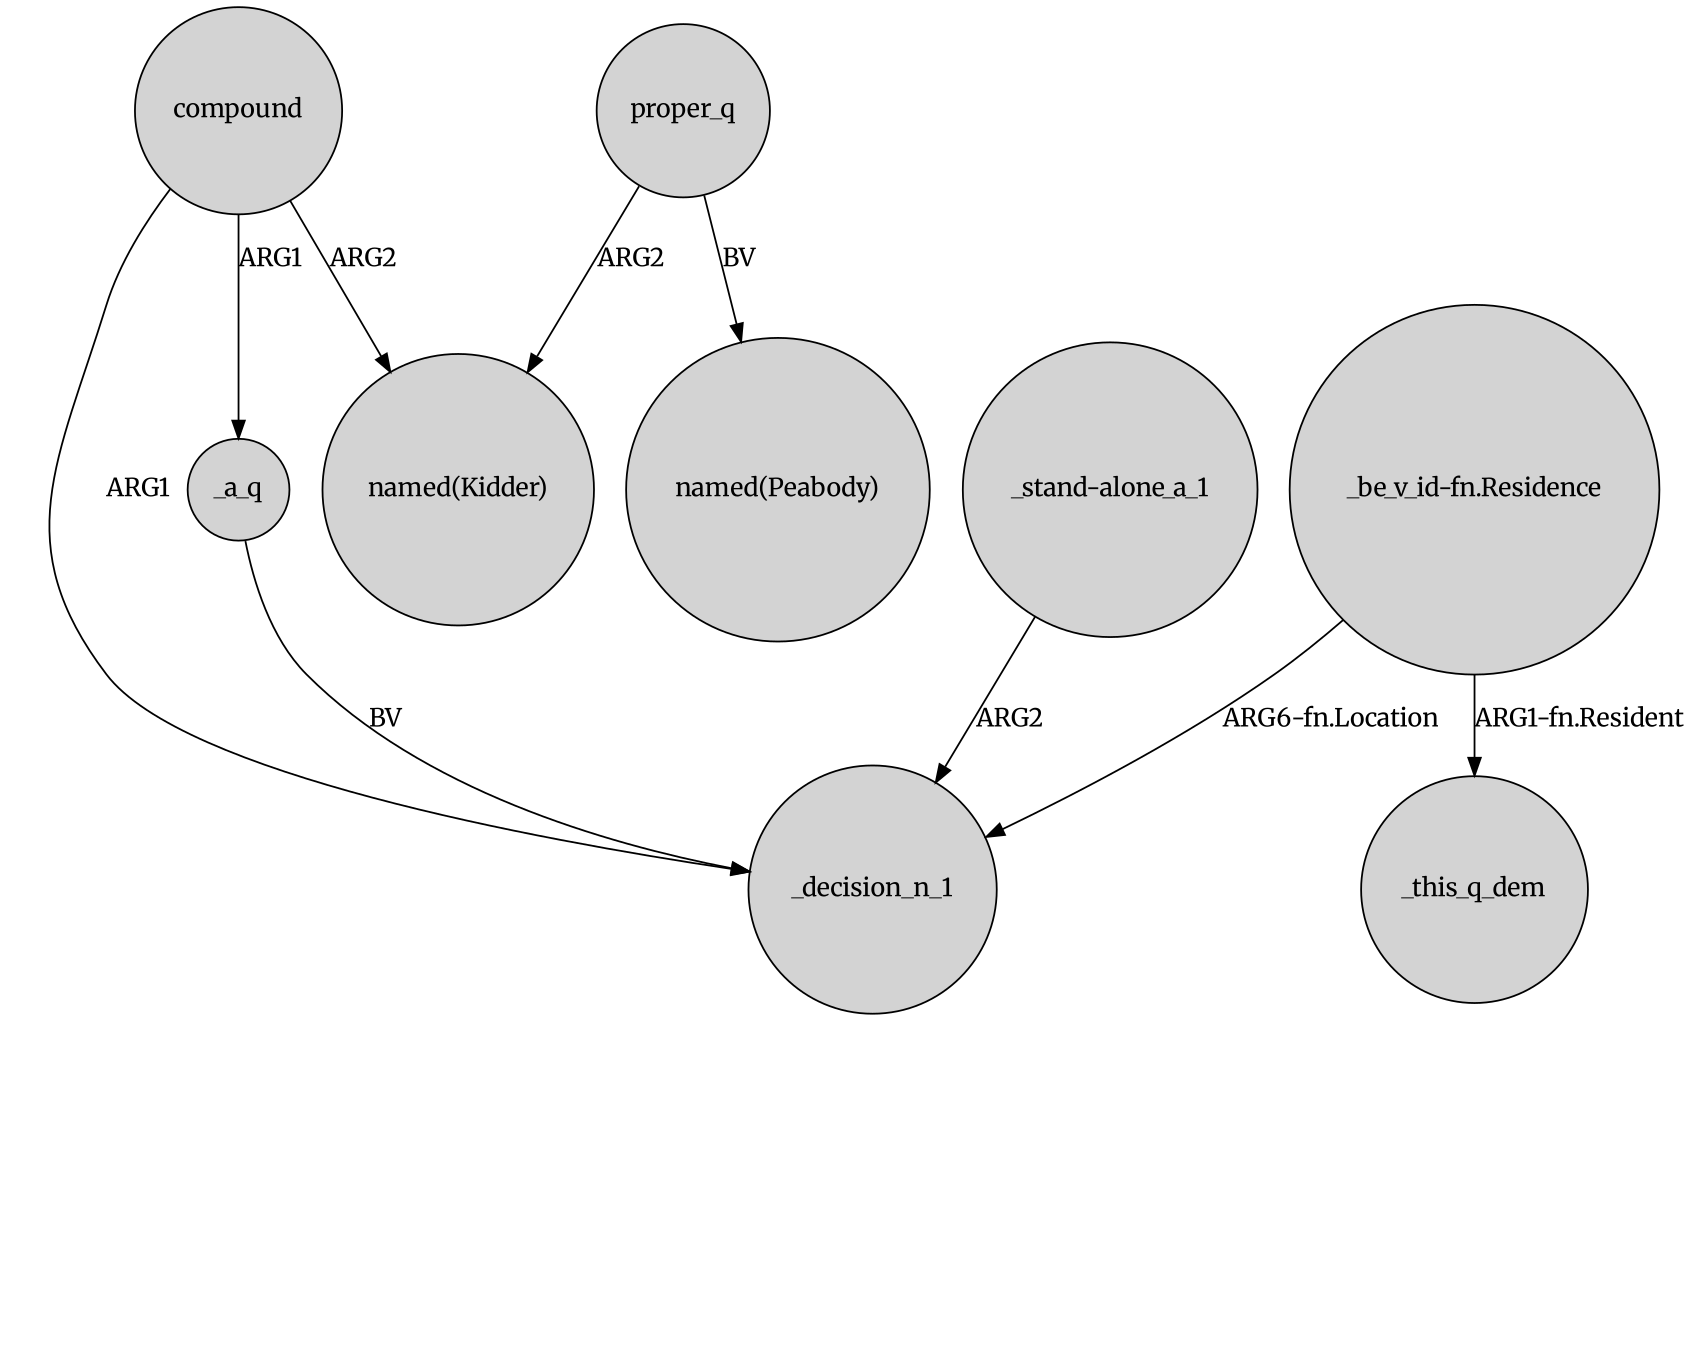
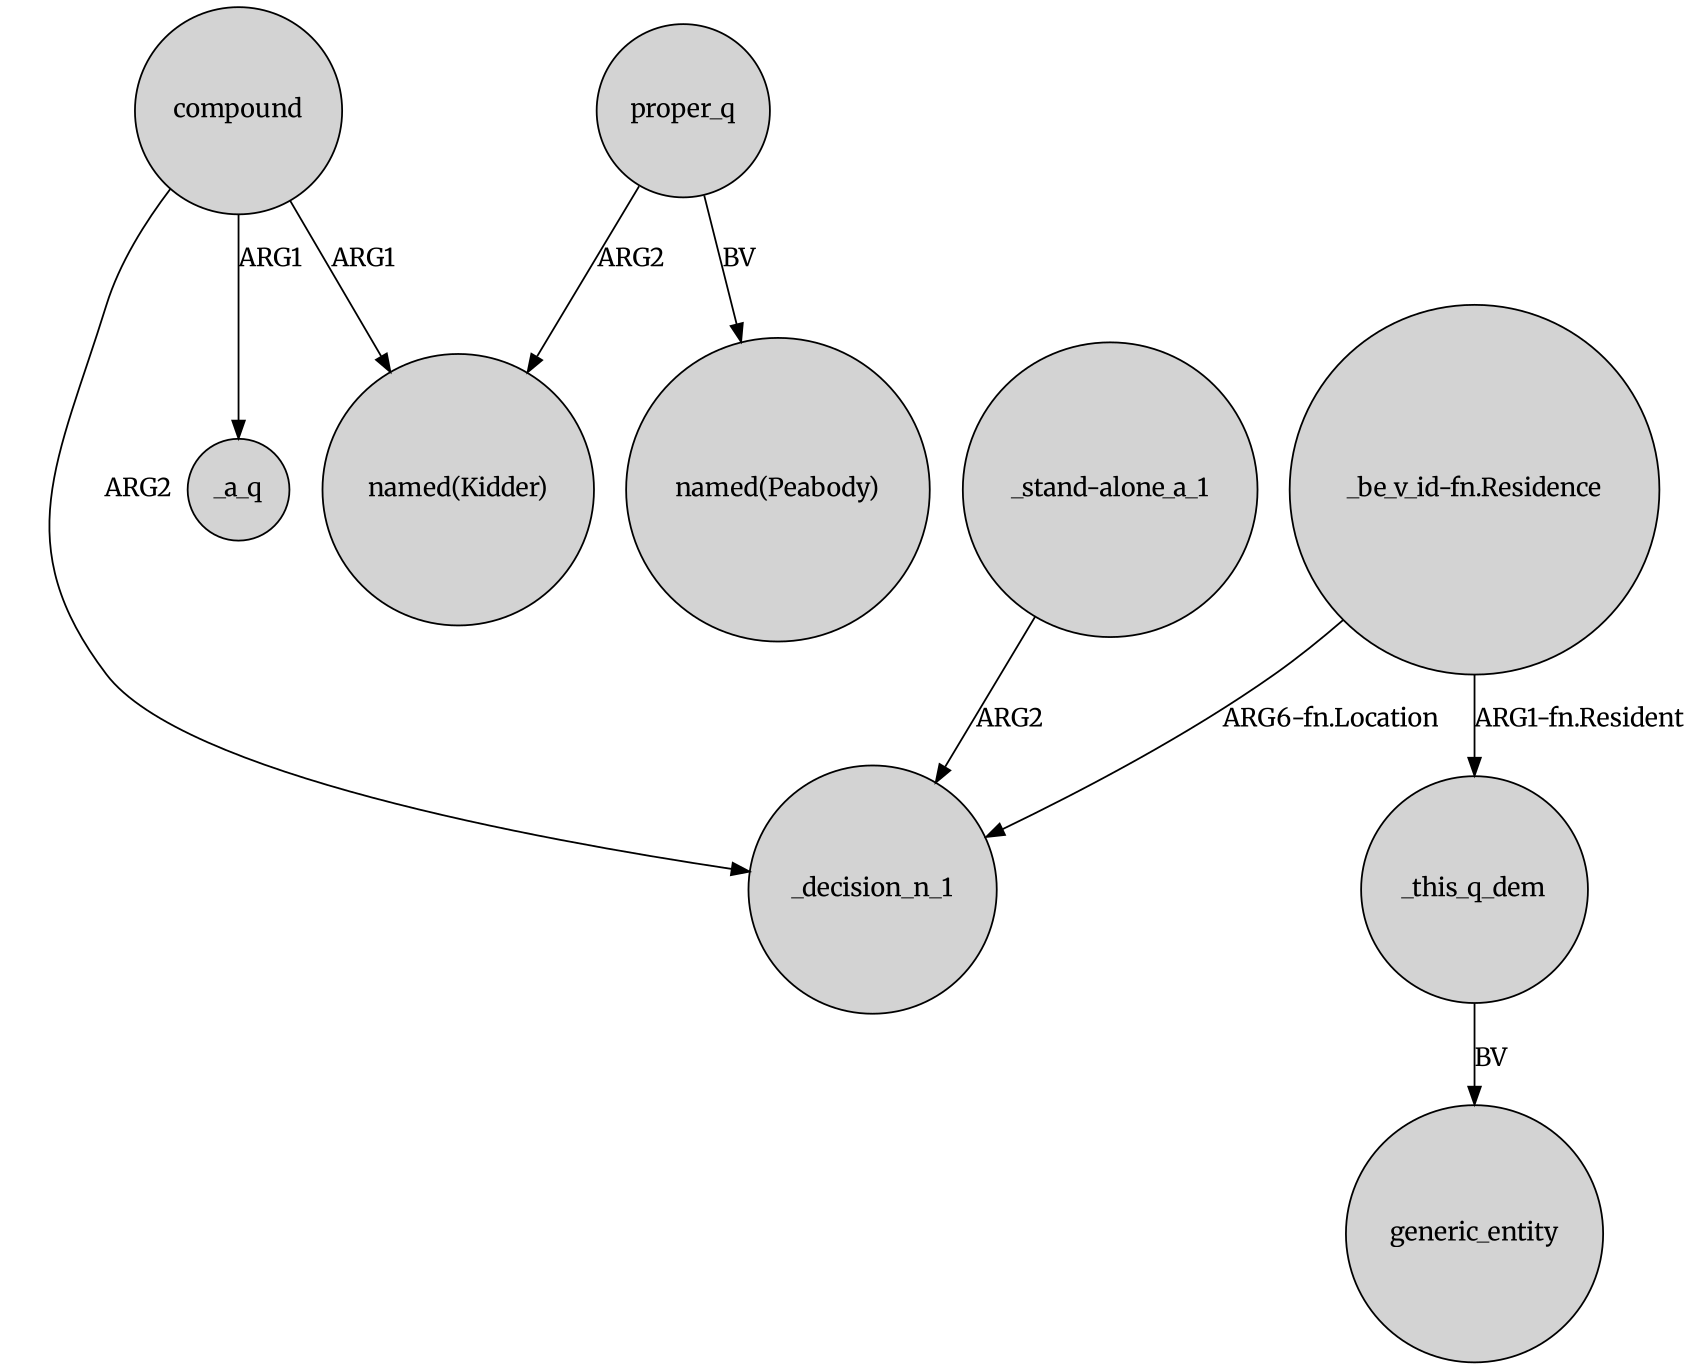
(364, 260) -> (364, 260)
(139, 490) -> (139, 490)
(438, 769) -> none
none -> (1475, 1234)
